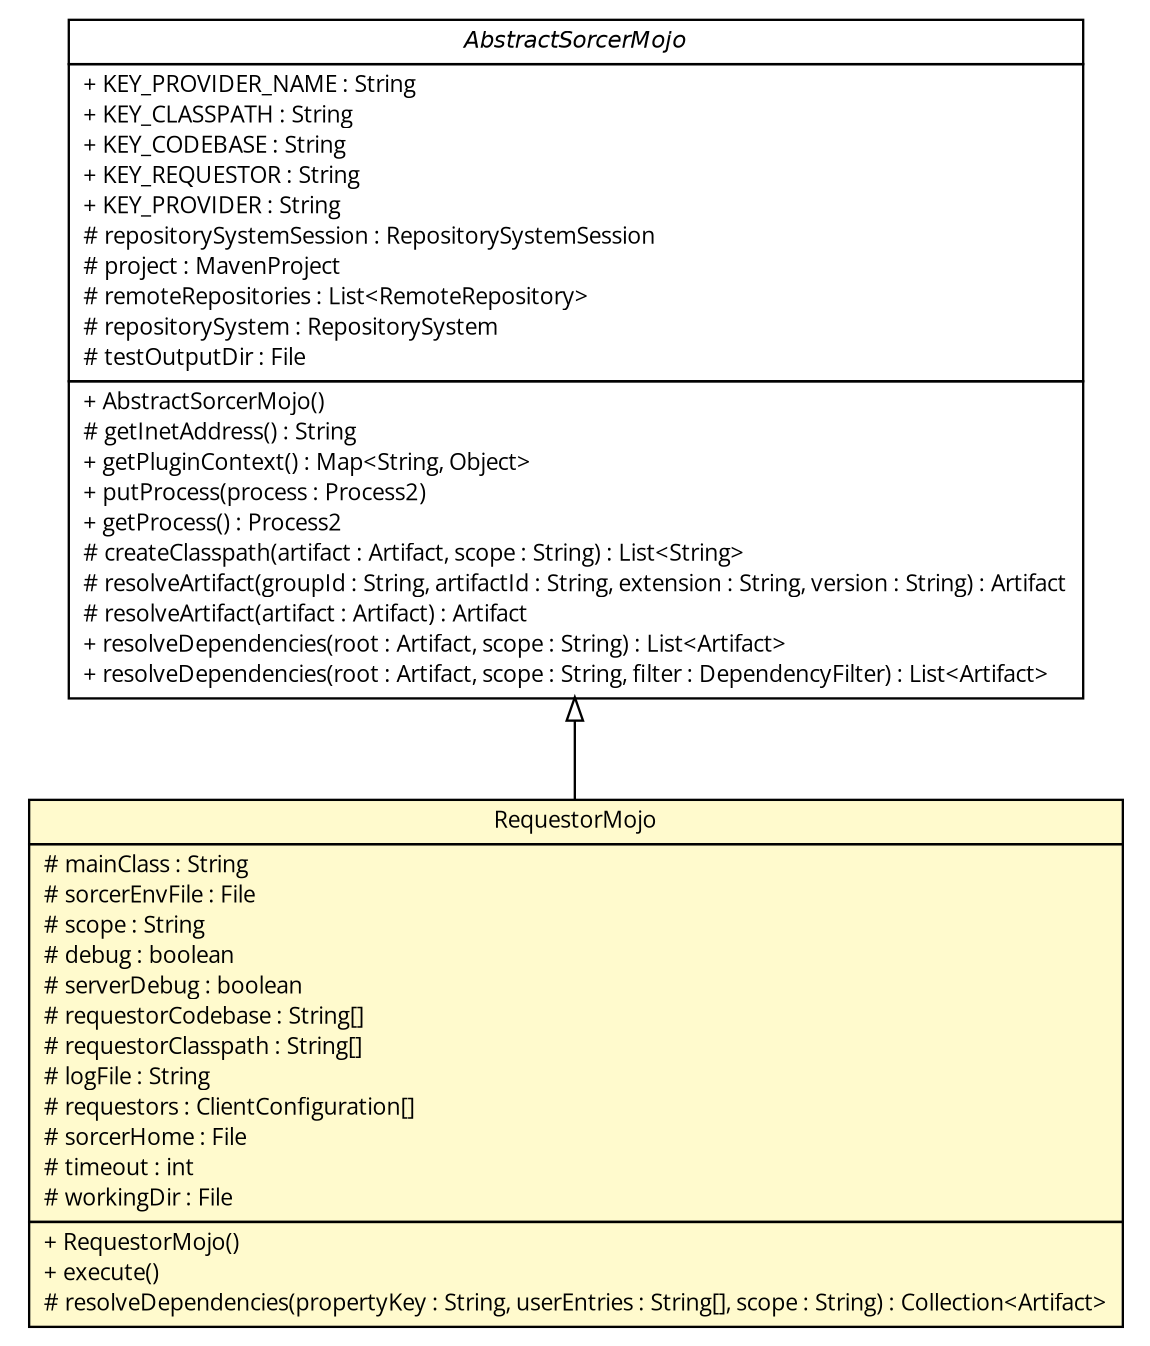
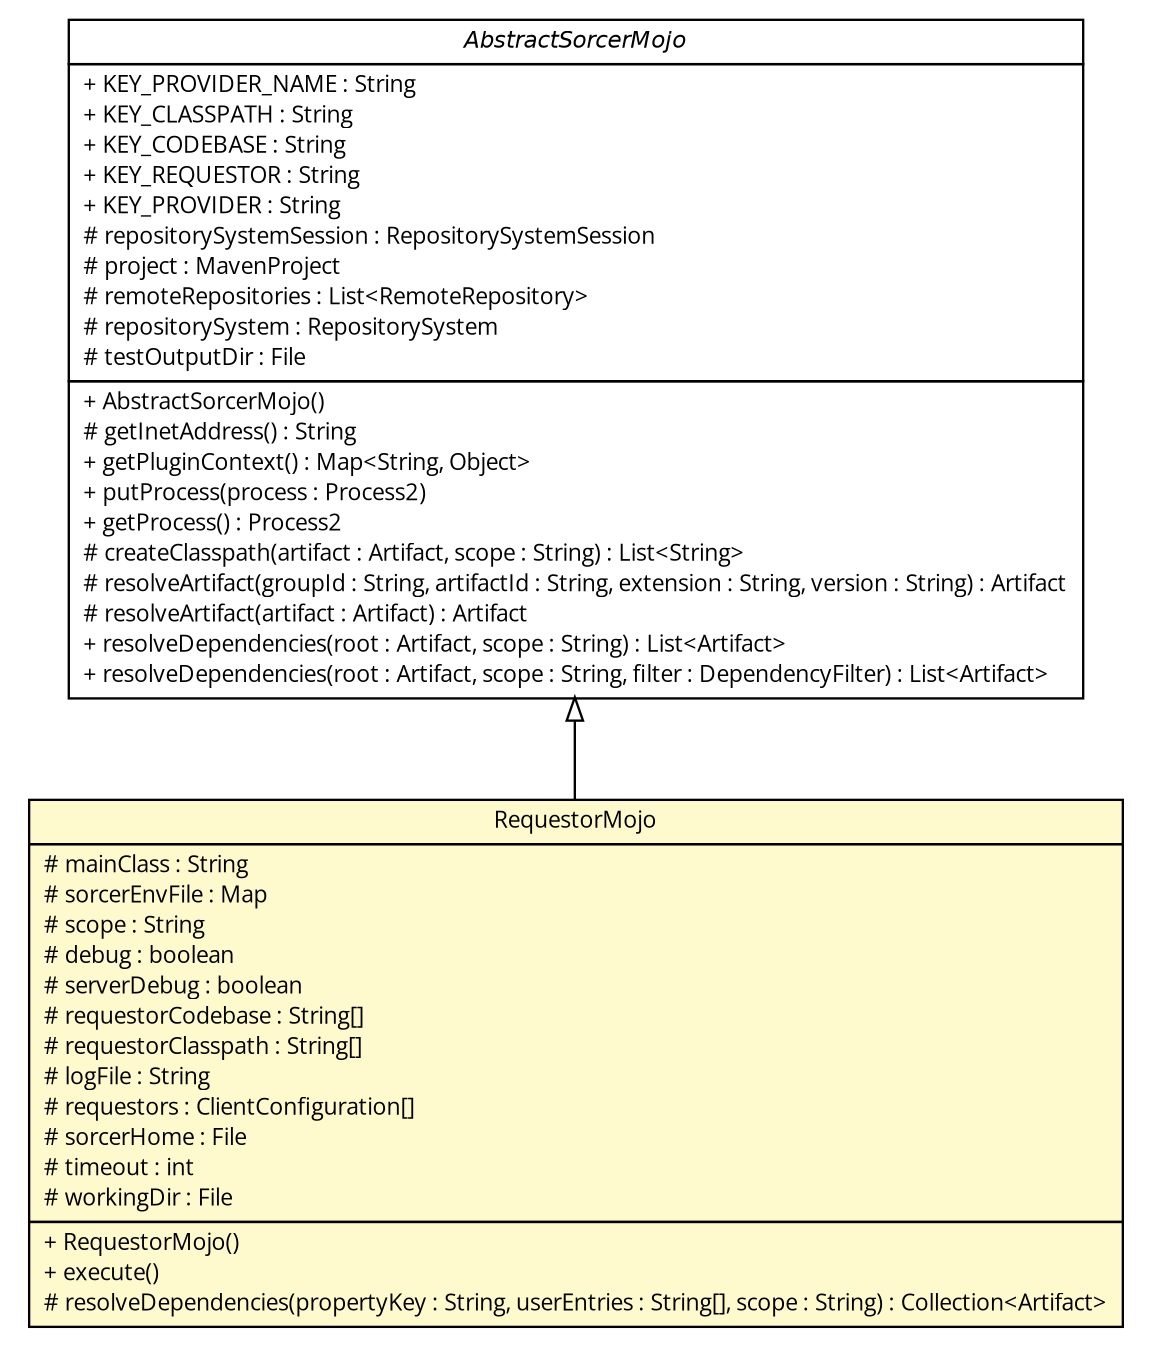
(150, 895) -> (156, 895)
